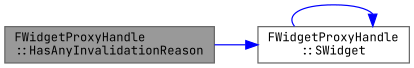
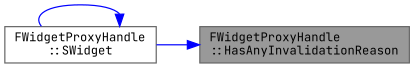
(230, 45) -> (172, 45)
